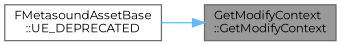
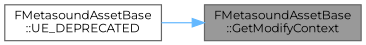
(270, 23) -> (283, 23)
